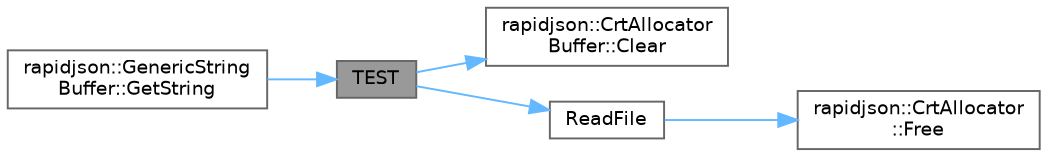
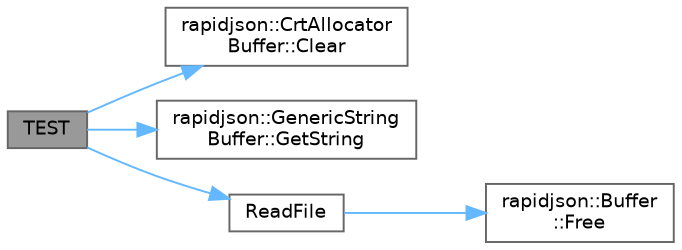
(292, 79) -> (112, 130)
(919, 120) -> (580, 213)
